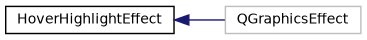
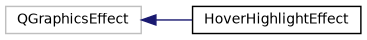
(207, 20) -> (174, 20)
